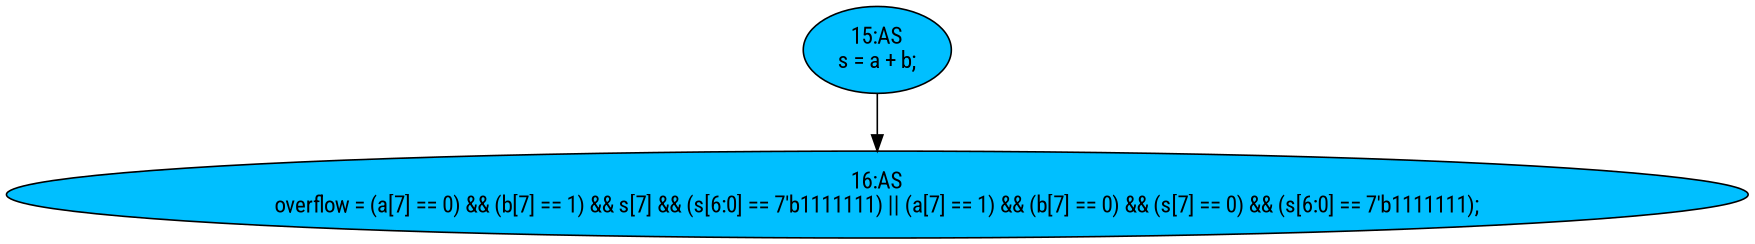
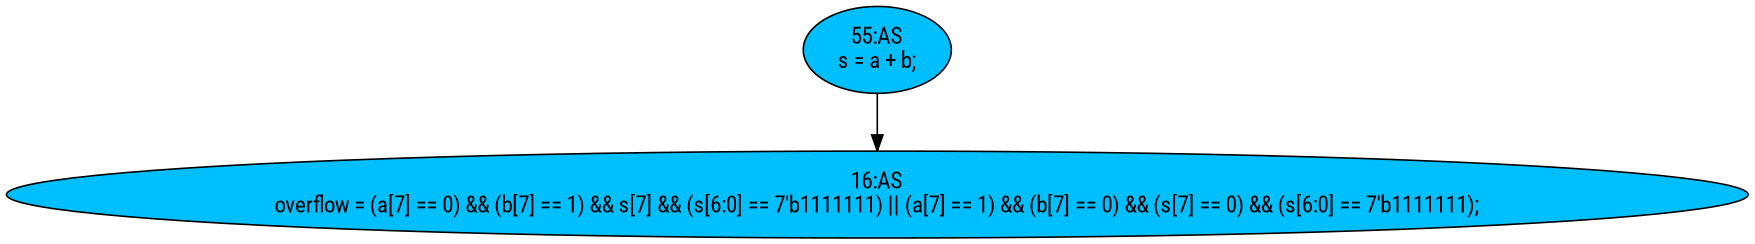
(877, 50) -> (877, 50)
